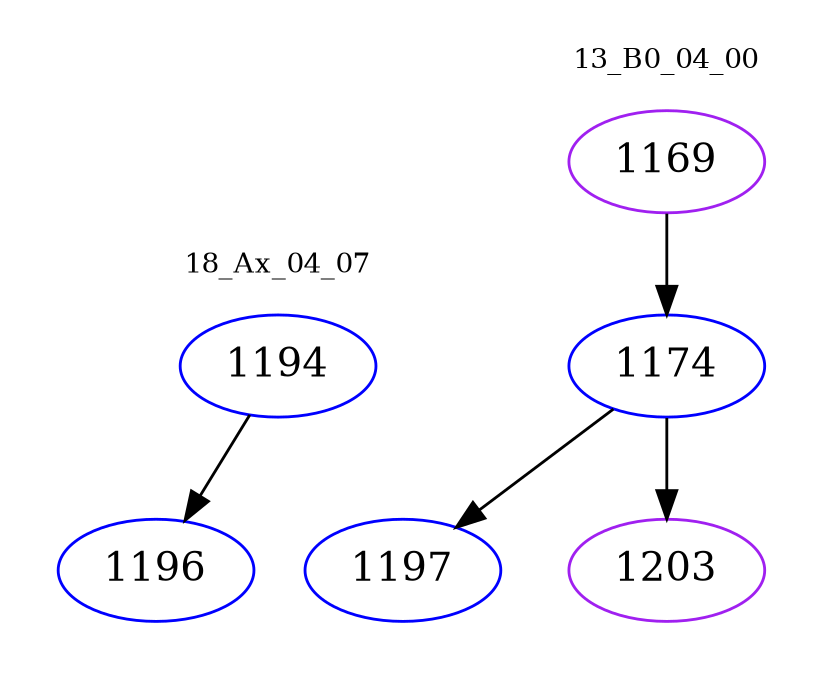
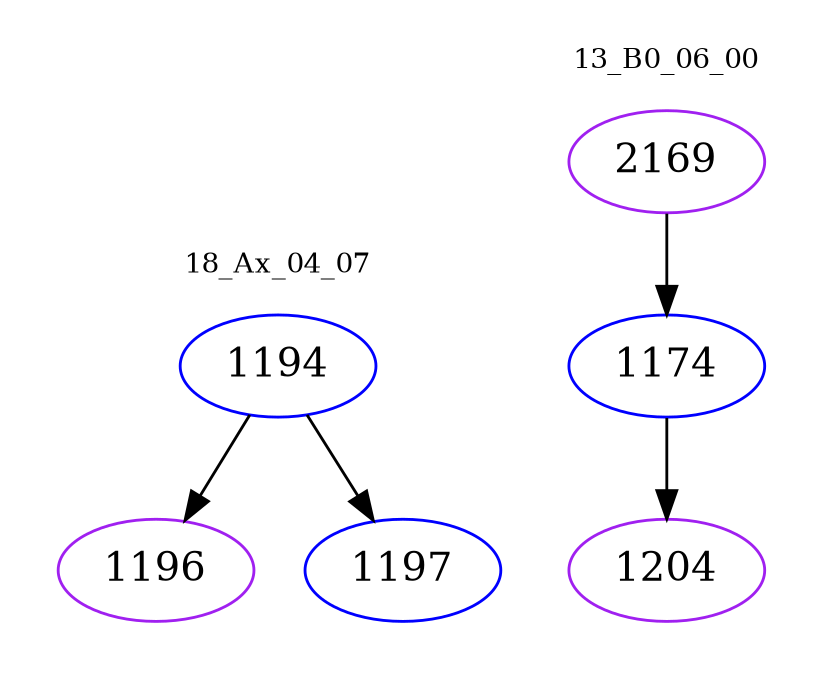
(667, 61) -> (667, 61)
(667, 162) -> (667, 162)
(563, 447) -> (332, 455)
(156, 570) -> (156, 570)
(667, 570) -> (667, 570)
